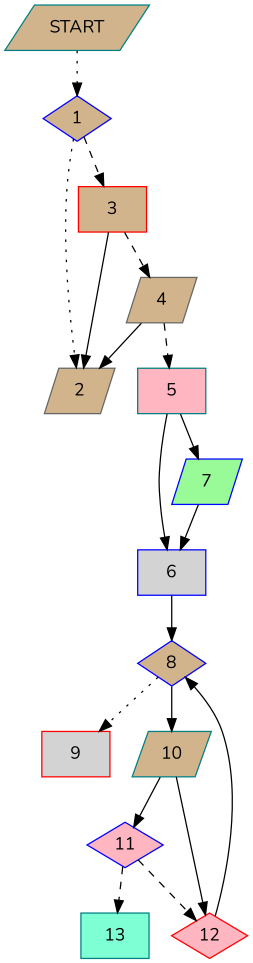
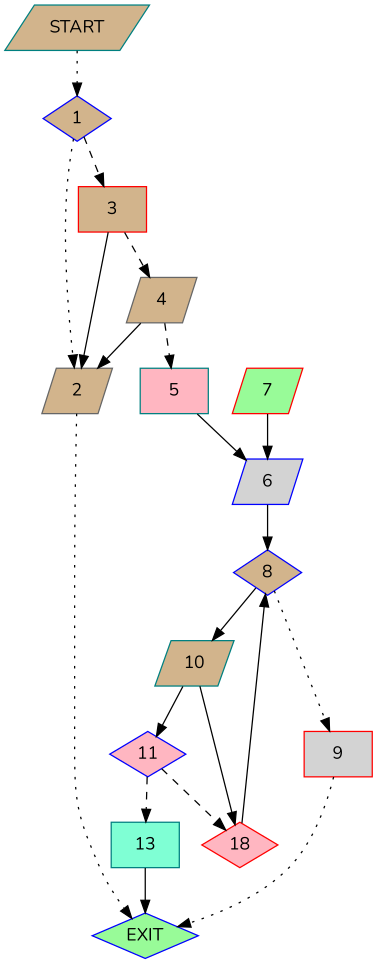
(187, 431) -> none
(207, 482) -> (268, 391)
(172, 573) -> (268, 482)
none -> (145, 936)
(210, 936) -> (240, 845)
